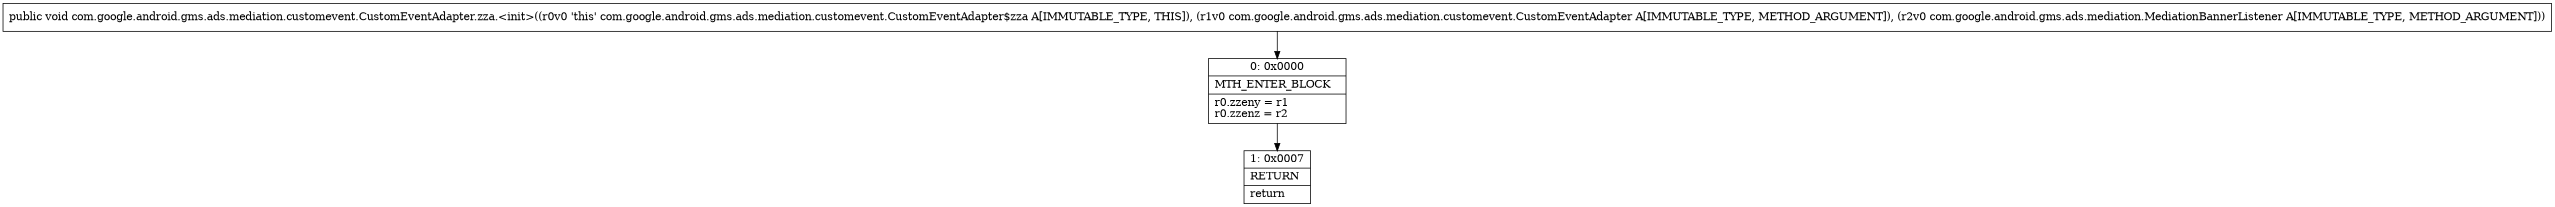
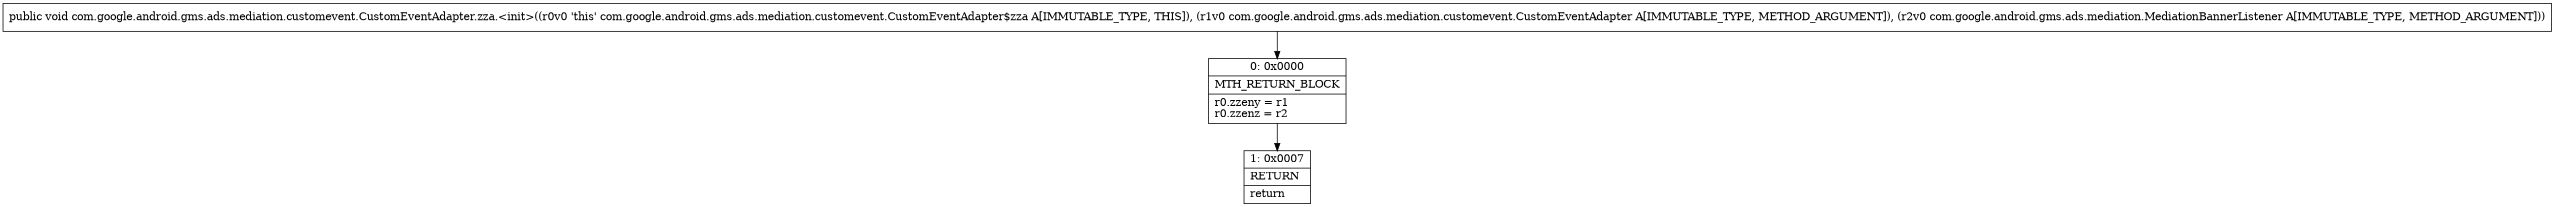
(1273, 85) -> (1277, 85)
